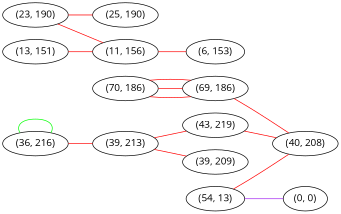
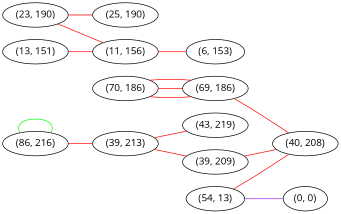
(260, 134) -> (260, 153)
(35, 144) -> (35, 144)
